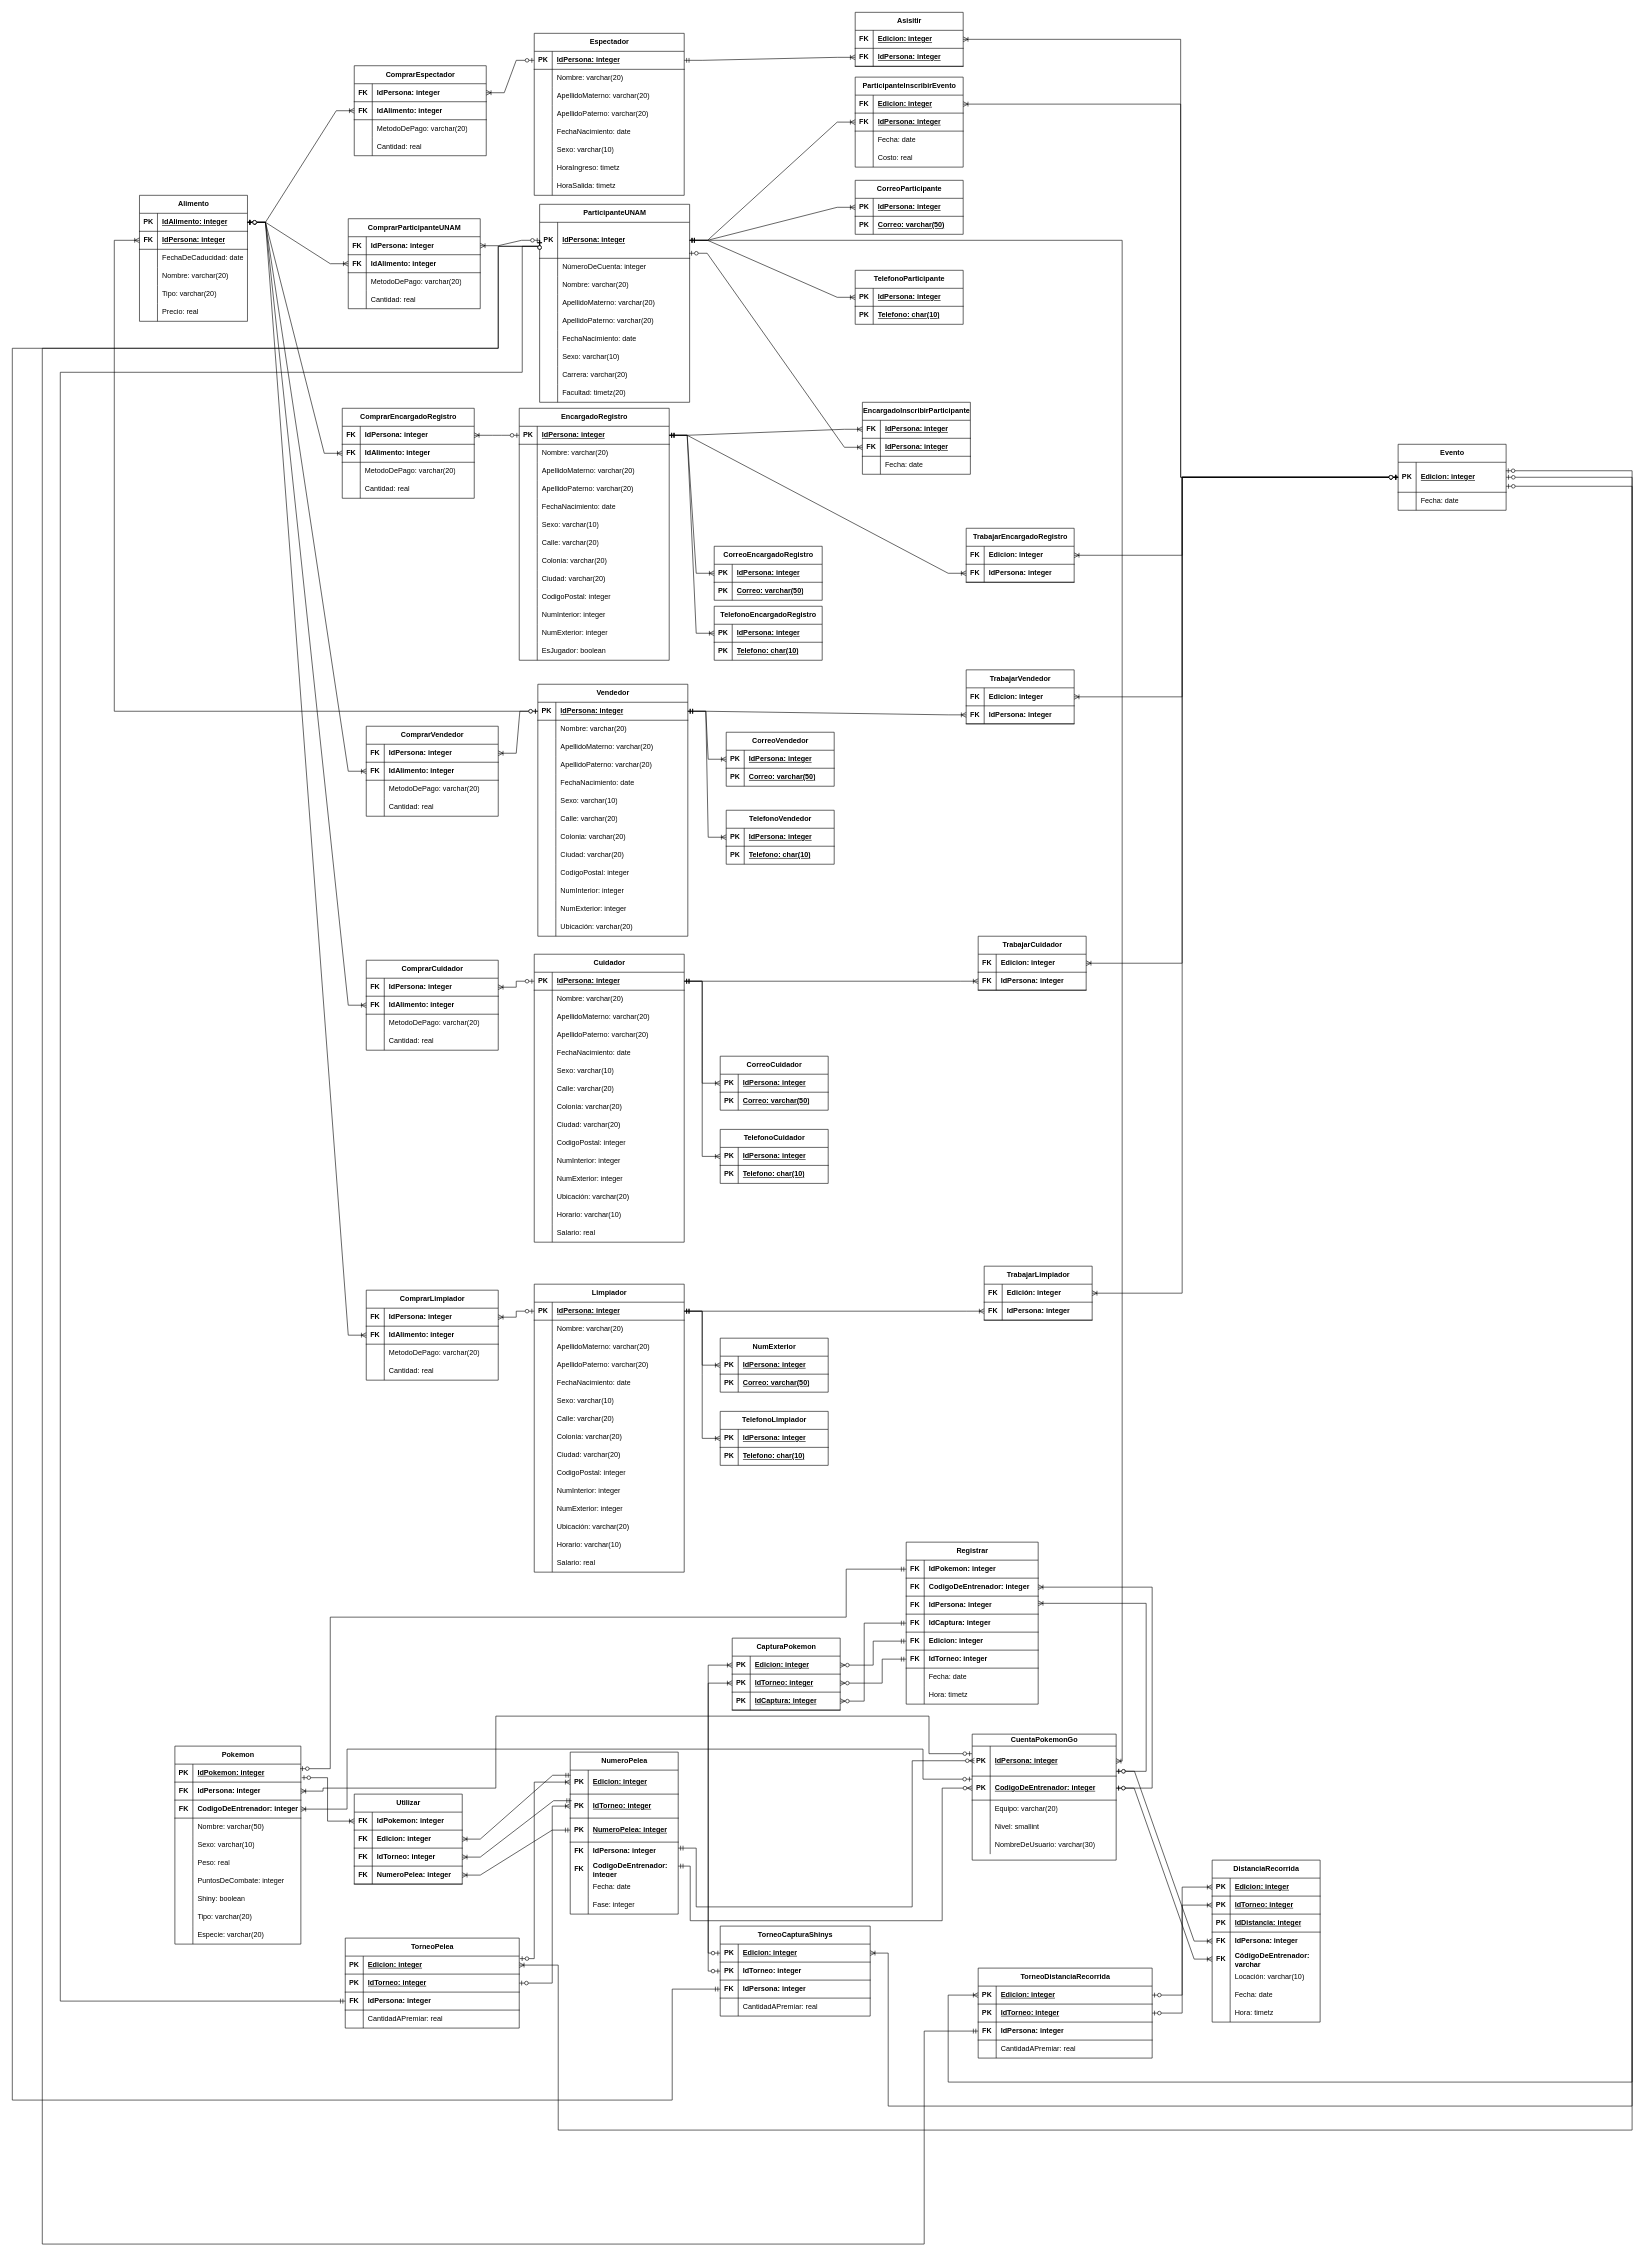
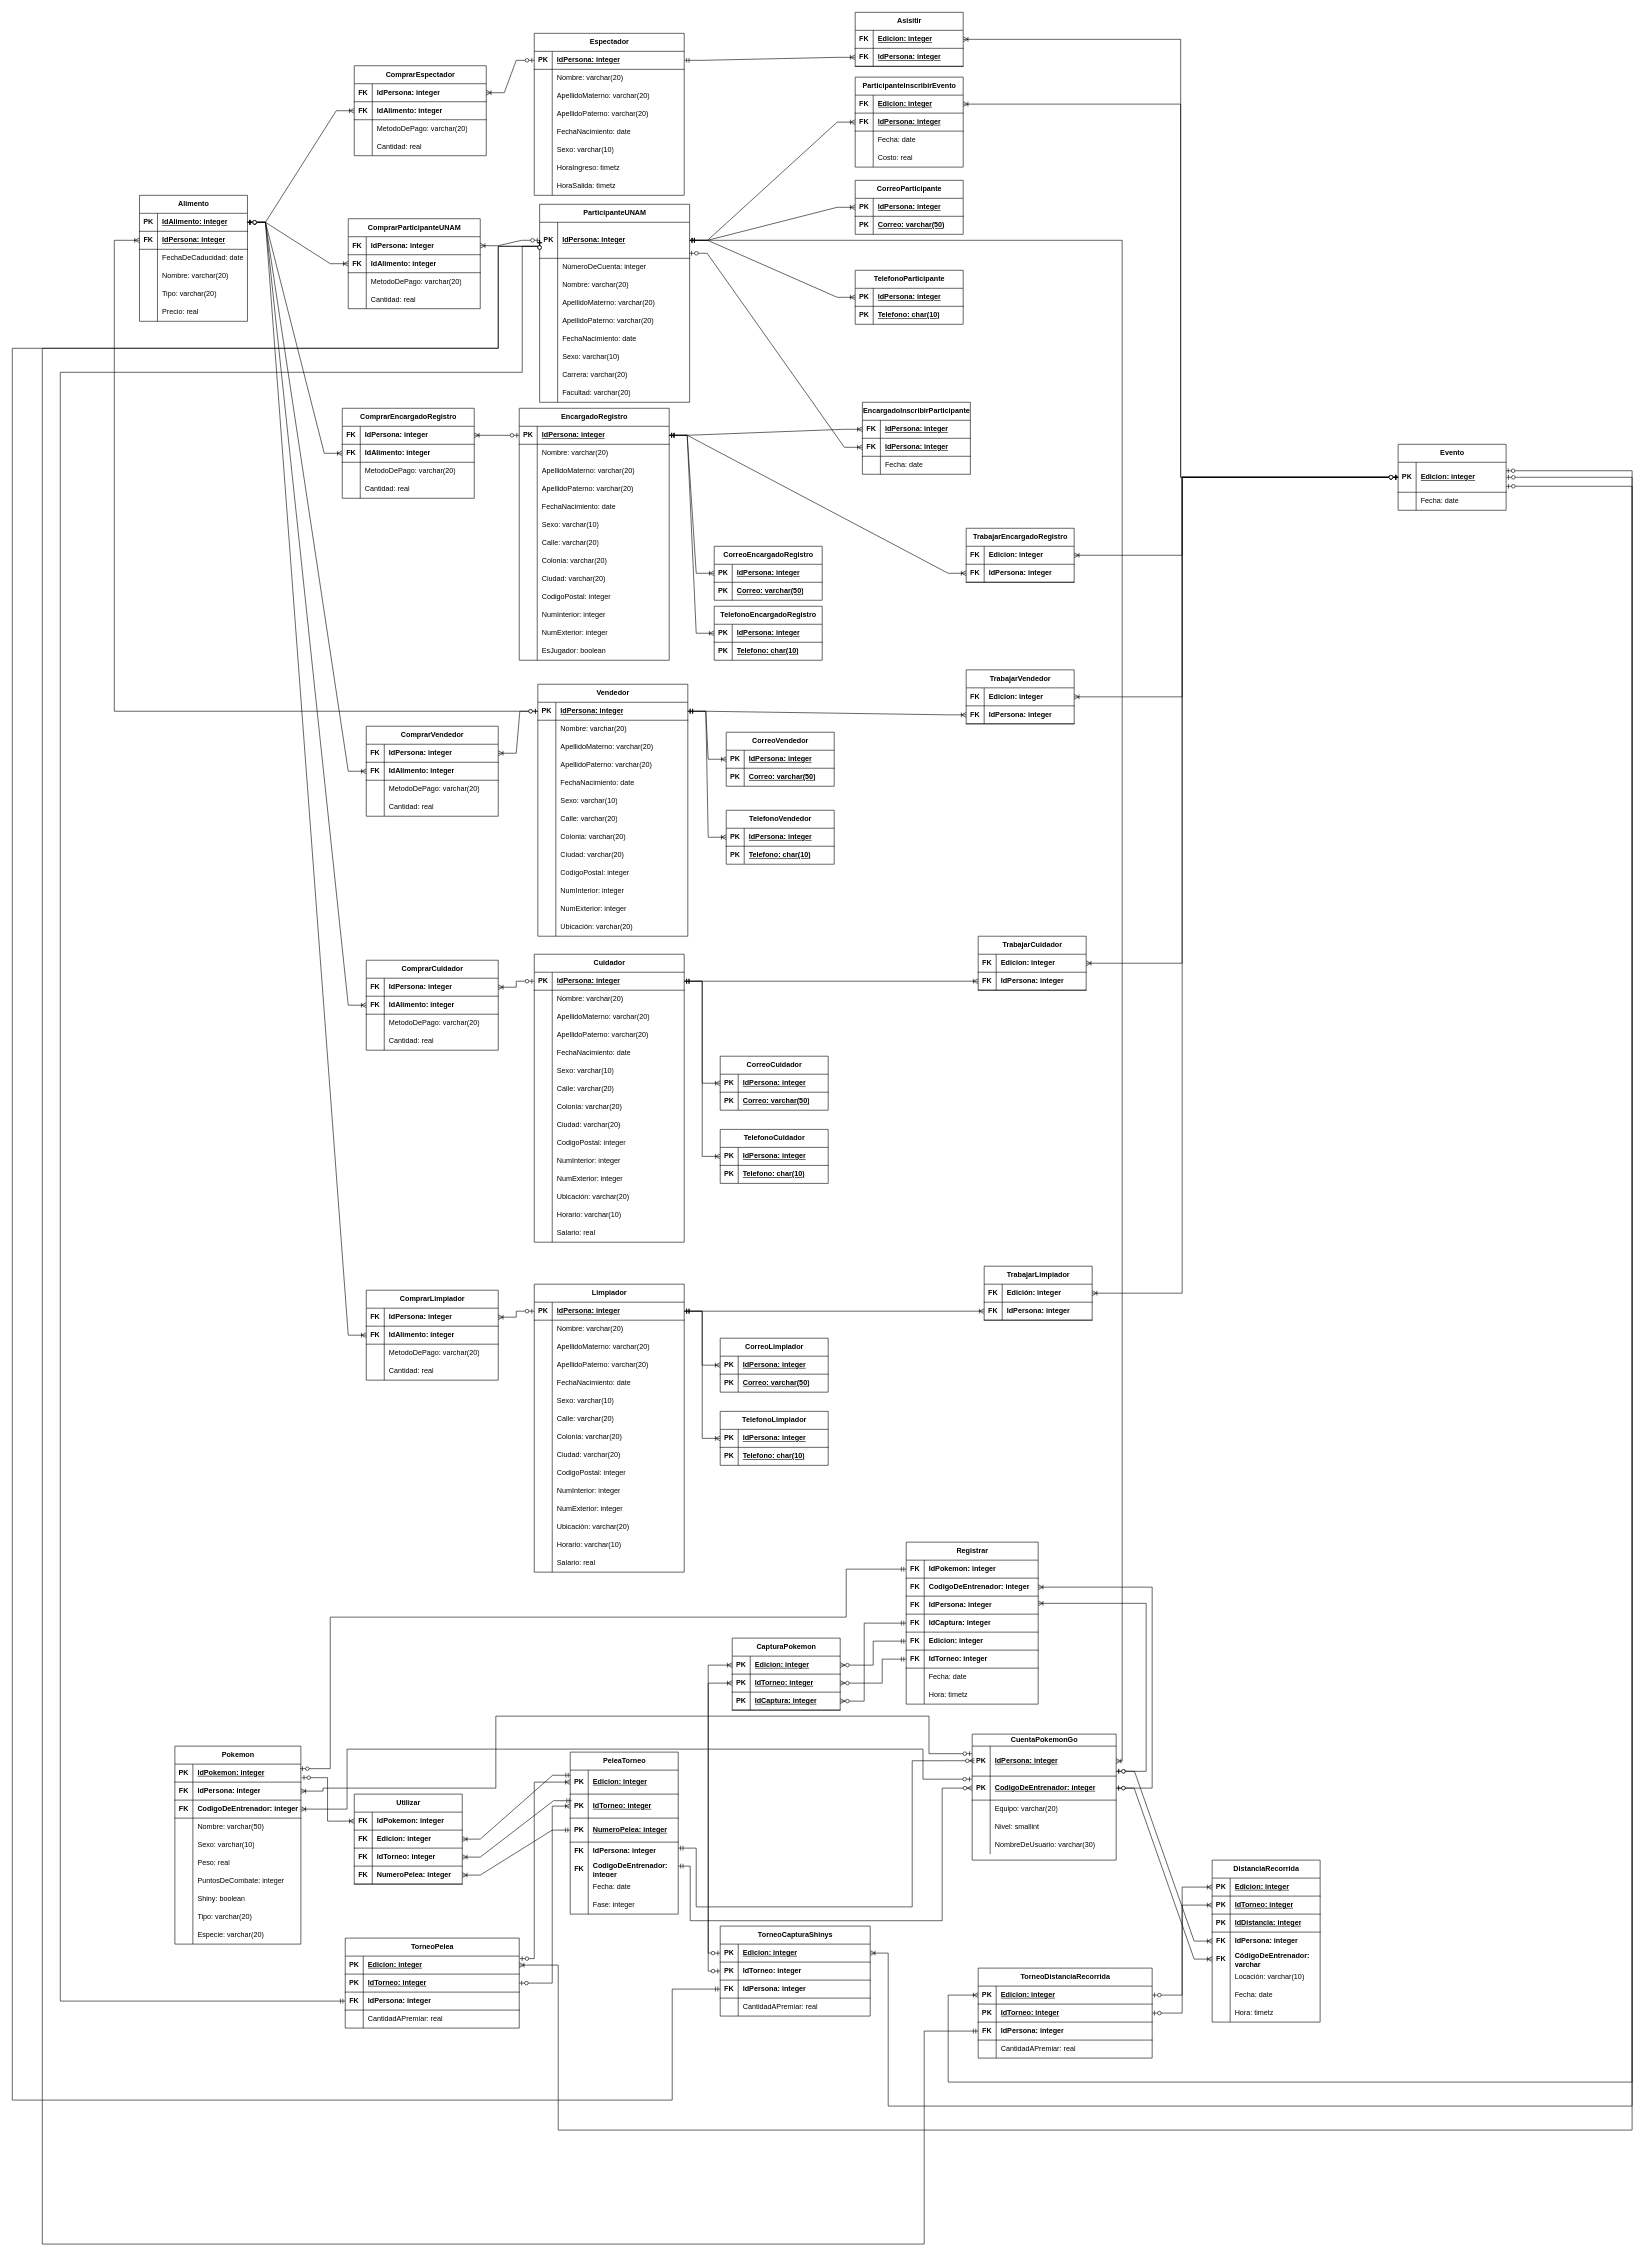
(599, 393) -> (602, 393)
(775, 1347) -> (775, 1347)
(625, 1761) -> (625, 1761)
